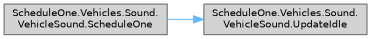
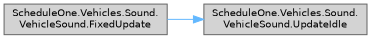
(86, 19) -> (86, 19)
